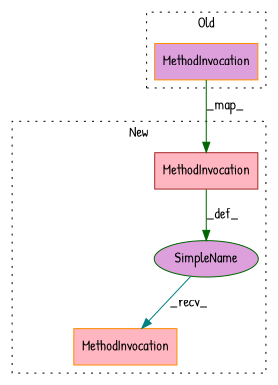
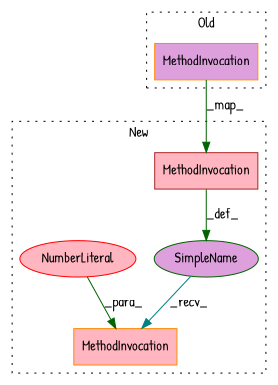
none -> (78, 259)
